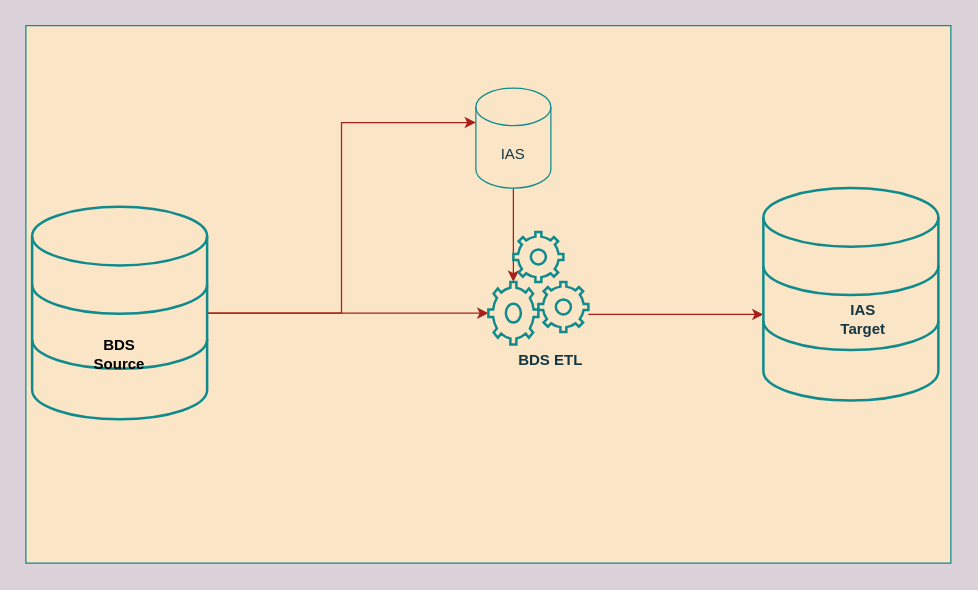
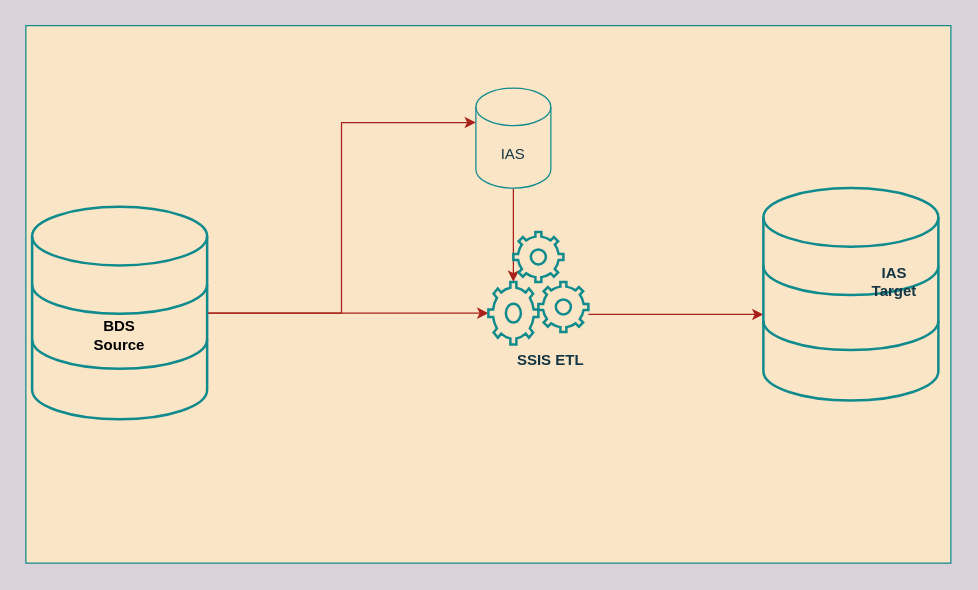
(863, 319) -> (894, 282)
(119, 354) -> (119, 335)
(551, 361) -> (551, 361)
